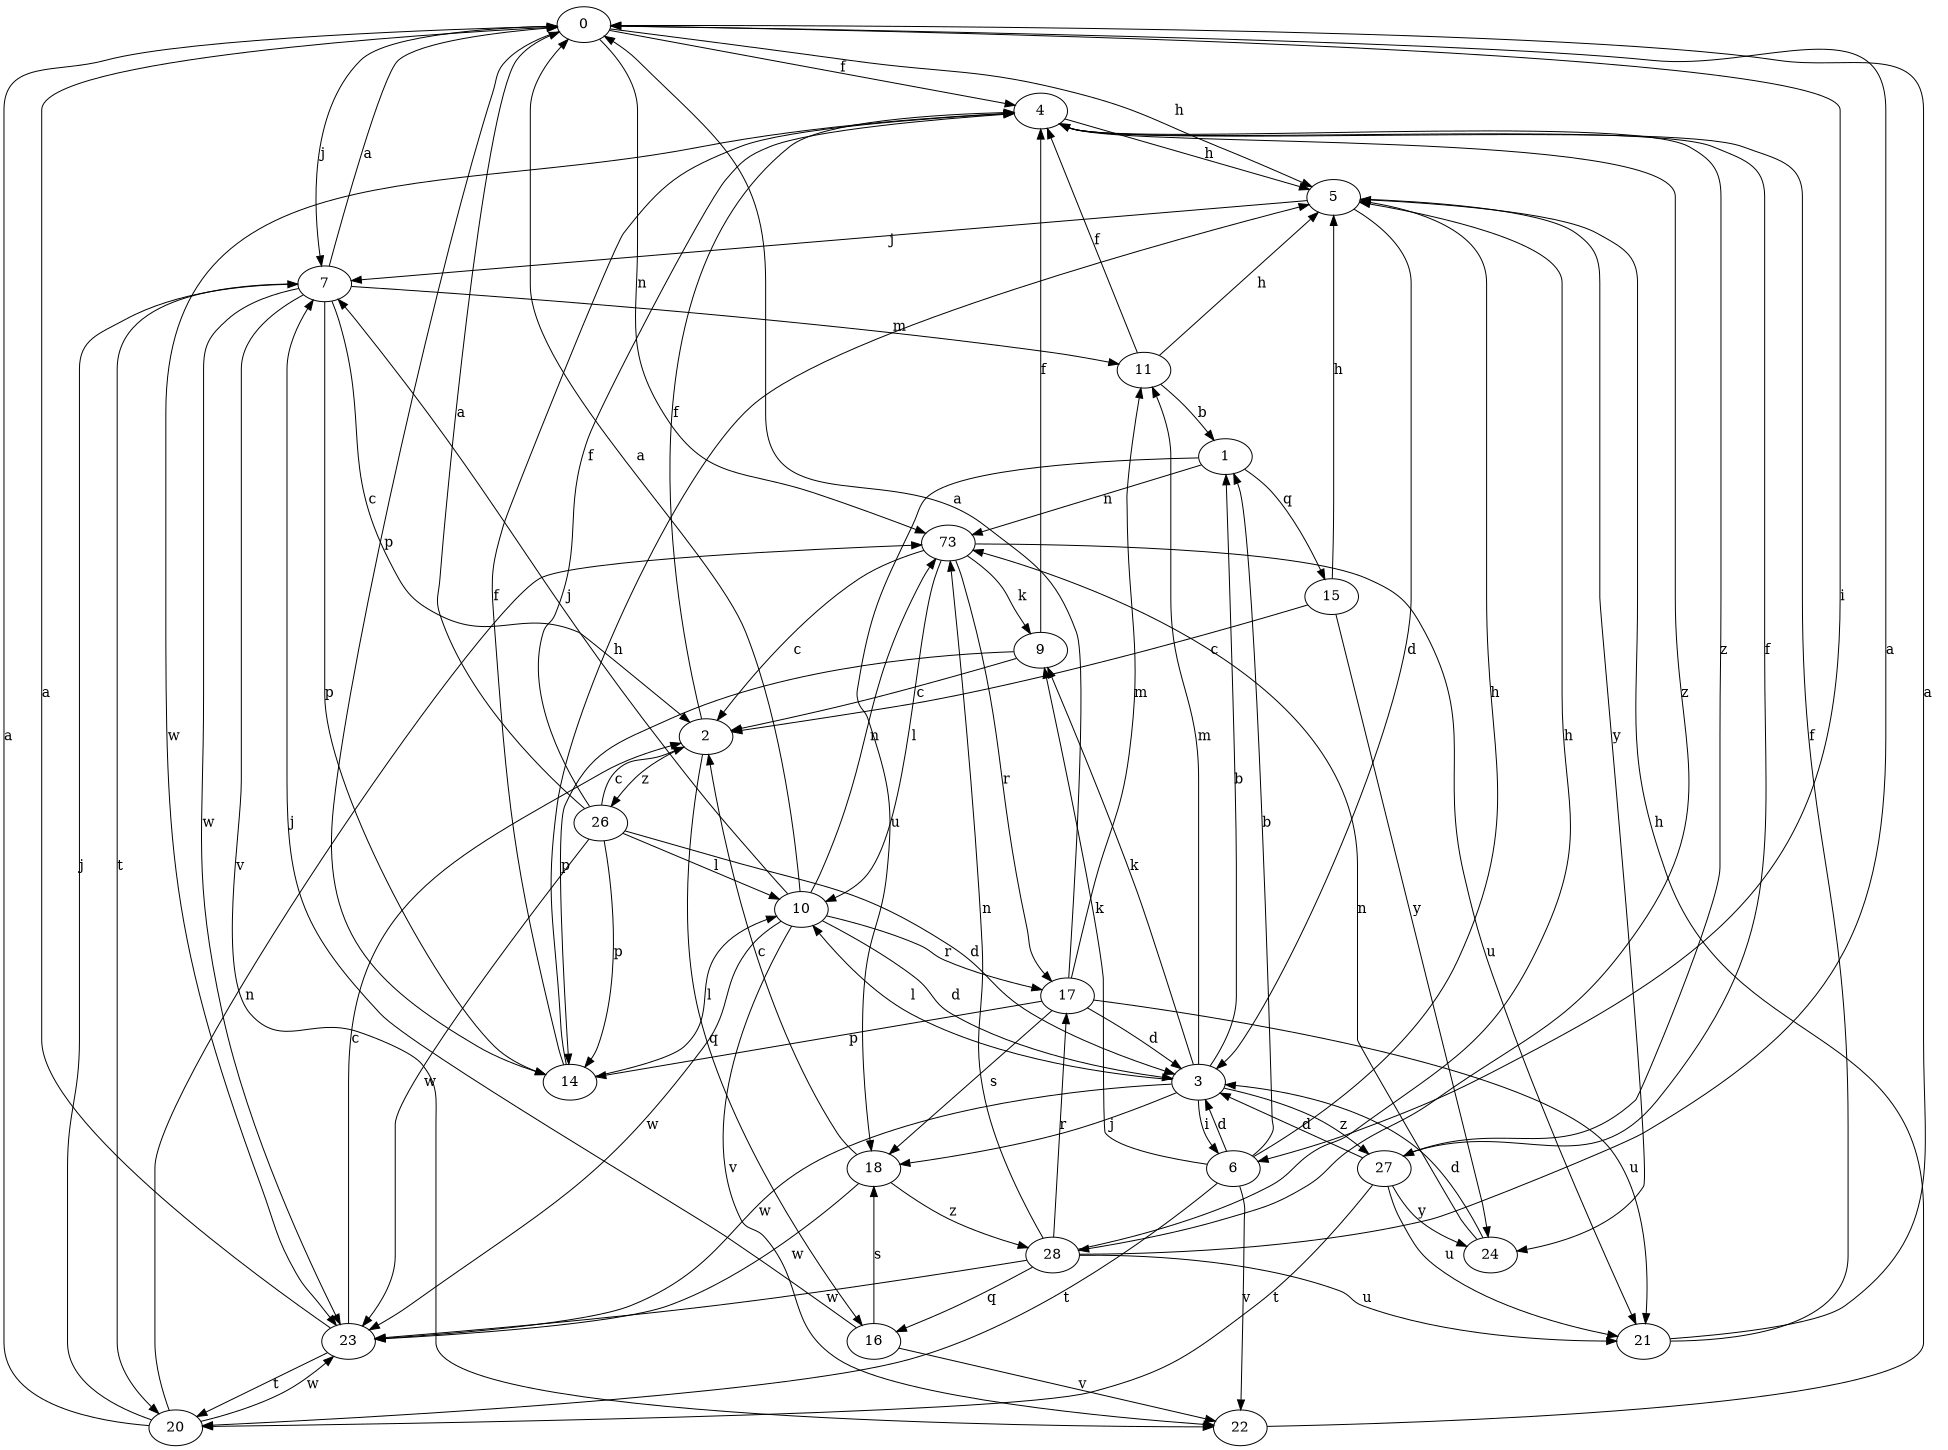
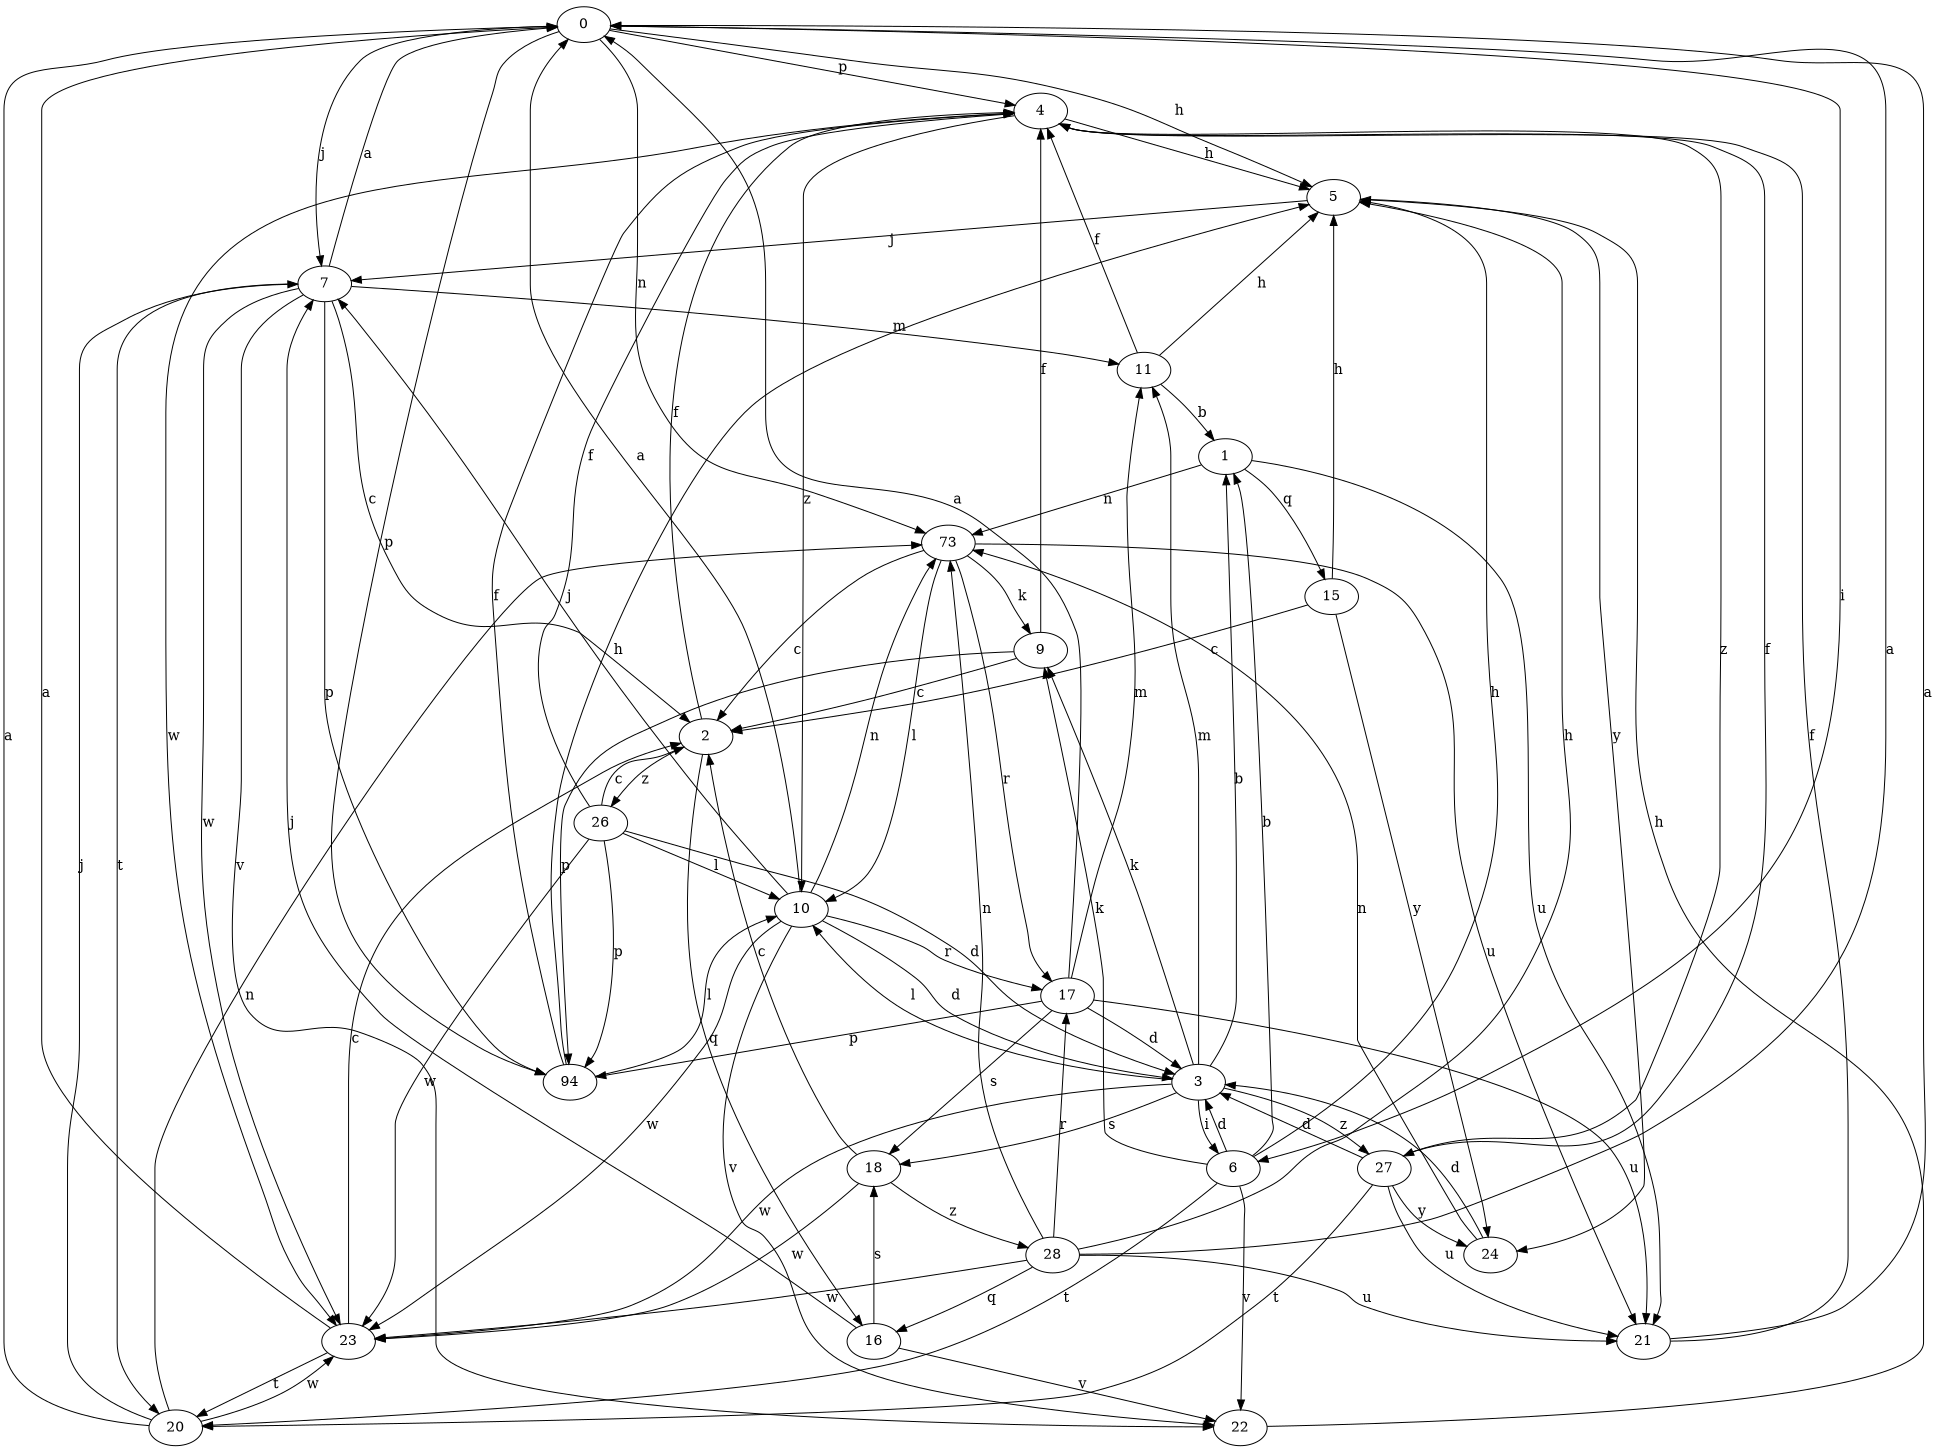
(843, 68) -> (843, 68)
(453, 436) -> none
(1675, 580) -> (803, 422)
(1406, 644) -> none
(859, 678) -> (1529, 818)
(570, 1082) -> (570, 1082)
(1112, 1125) -> (1112, 1125)
